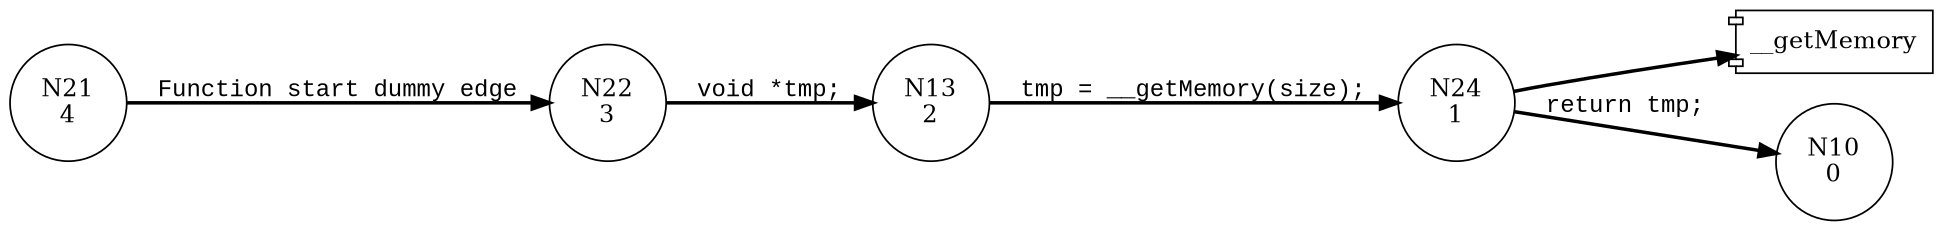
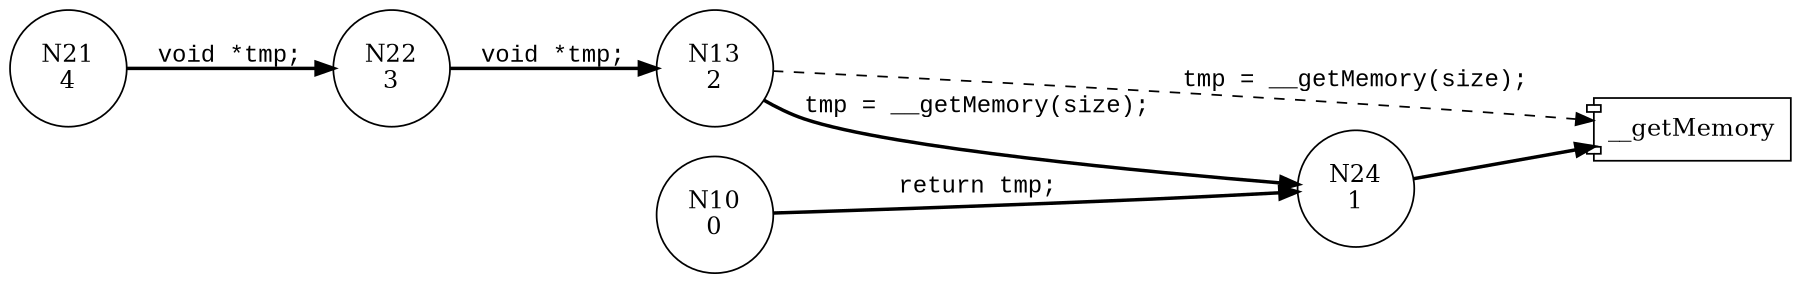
(338, 90) -> (230, 55)
none -> (1175, 92)
(1637, 131) -> (1026, 204)
